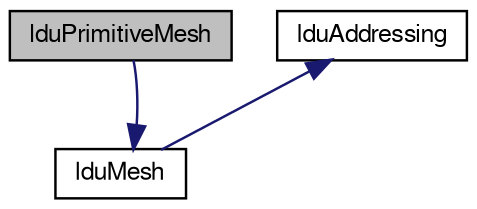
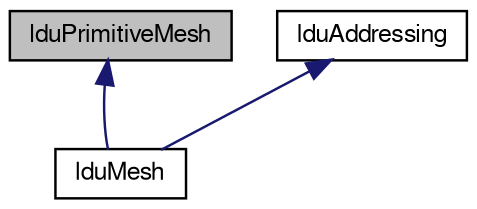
(137, 93) -> (104, 117)
